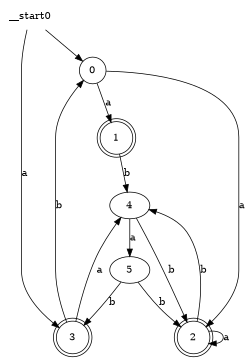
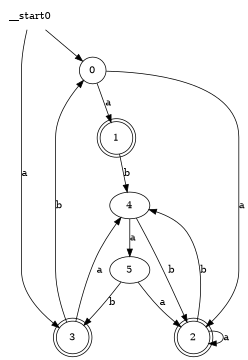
(163, 302) -> (163, 302)
